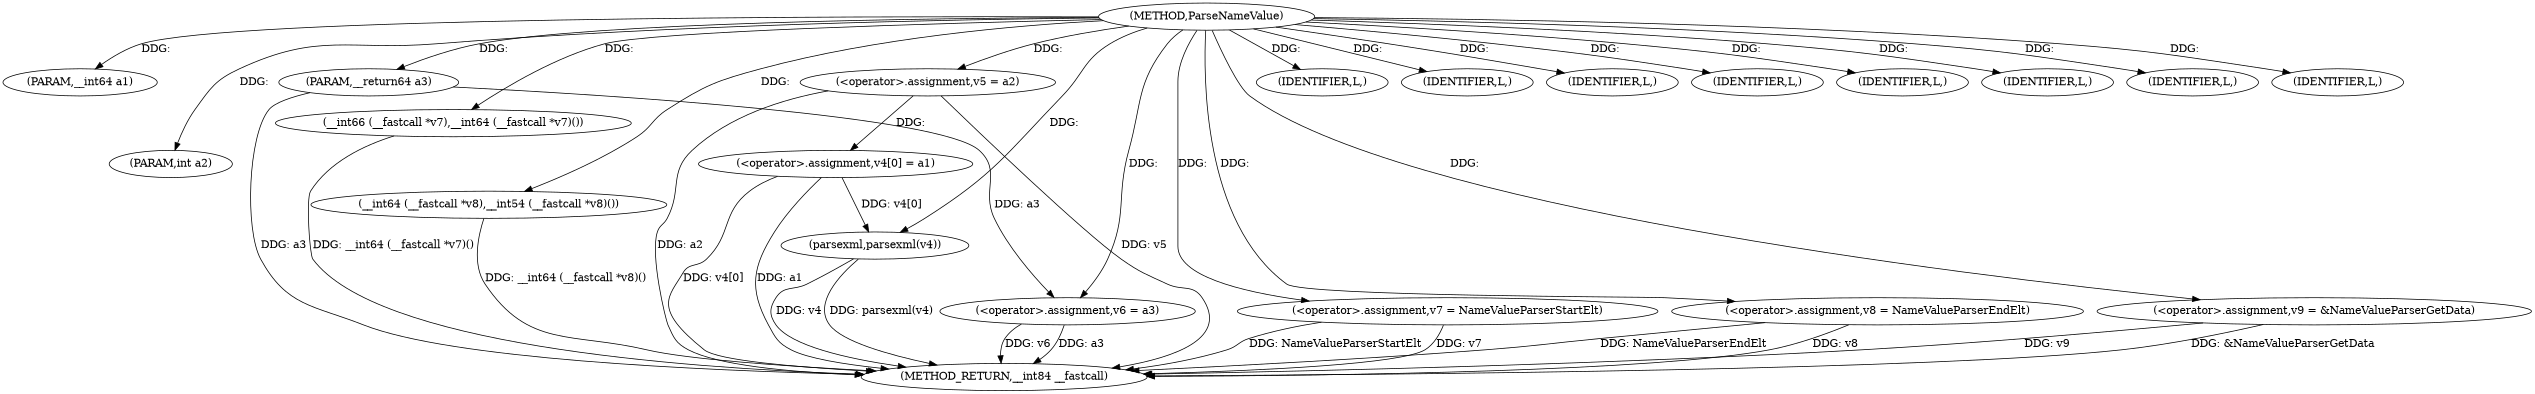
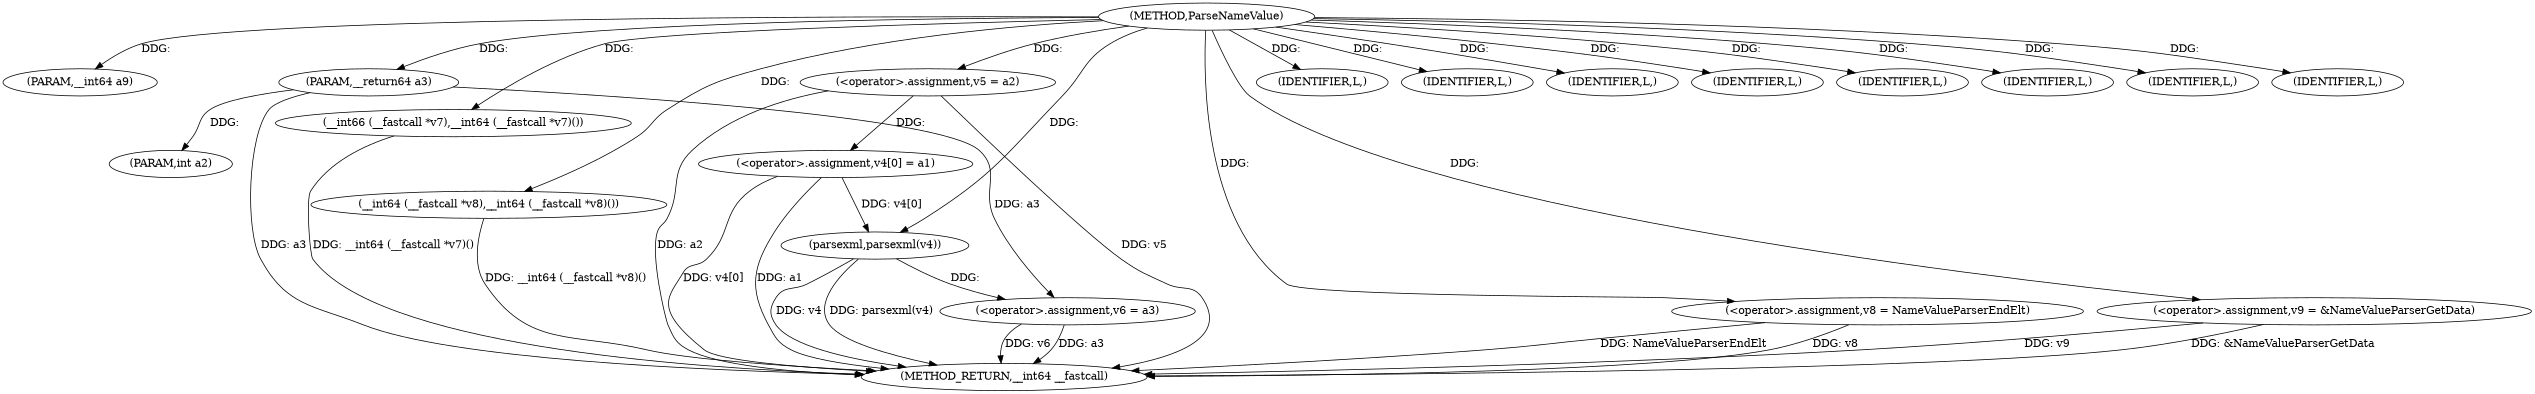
(450, 43) -> (230, 101)
(80, 82) -> (80, 82)
(1127, 158) -> (946, 282)
(489, 205) -> (489, 205)
(1448, 311) -> none
(1004, 377) -> (1004, 377)
